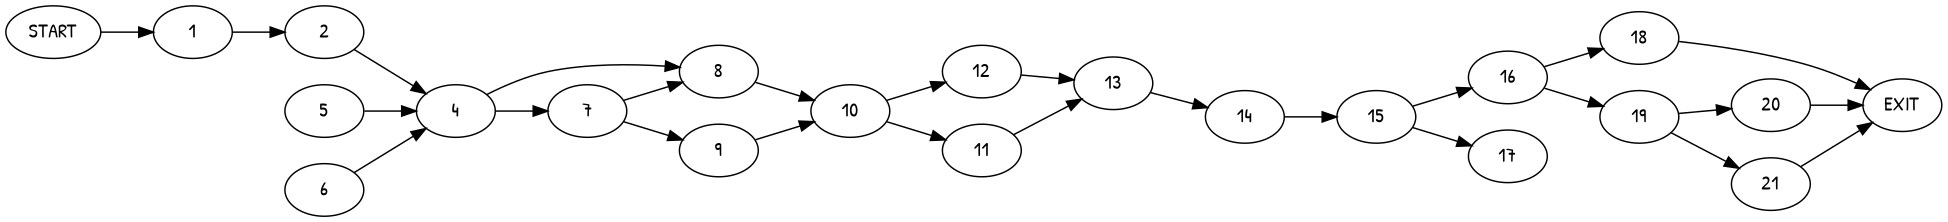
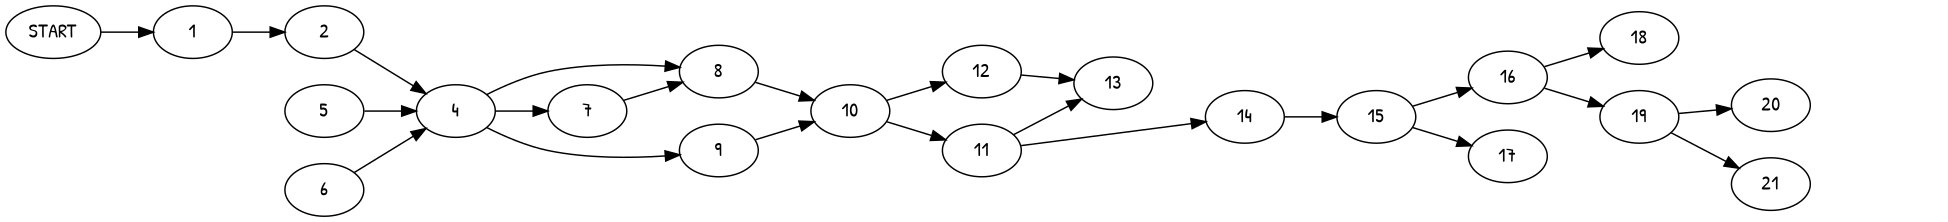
(1172, 98) -> (1106, 135)
(1902, 105) -> none
(646, 129) -> (574, 155)
